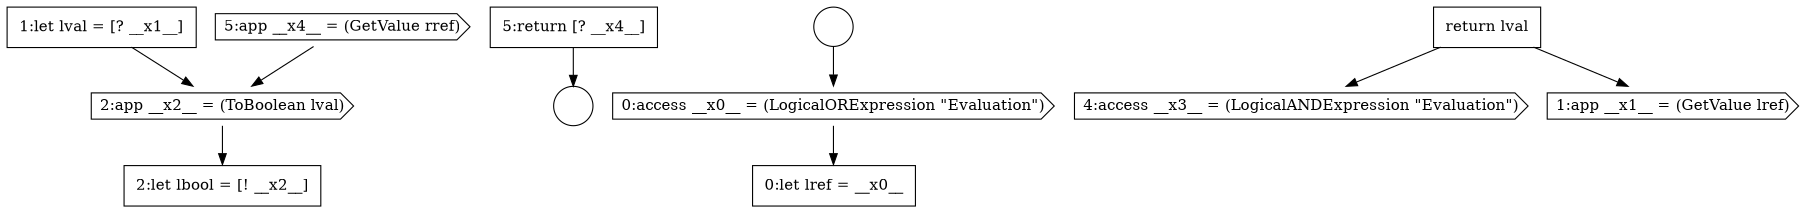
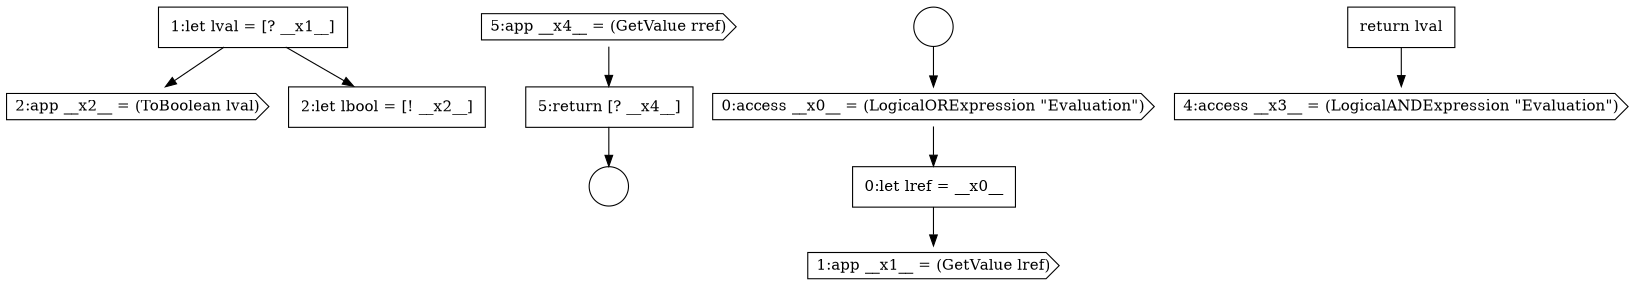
(287, 63) -> (609, 61)
(1576, 65) -> (933, 221)
(222, 140) -> (315, 64)
